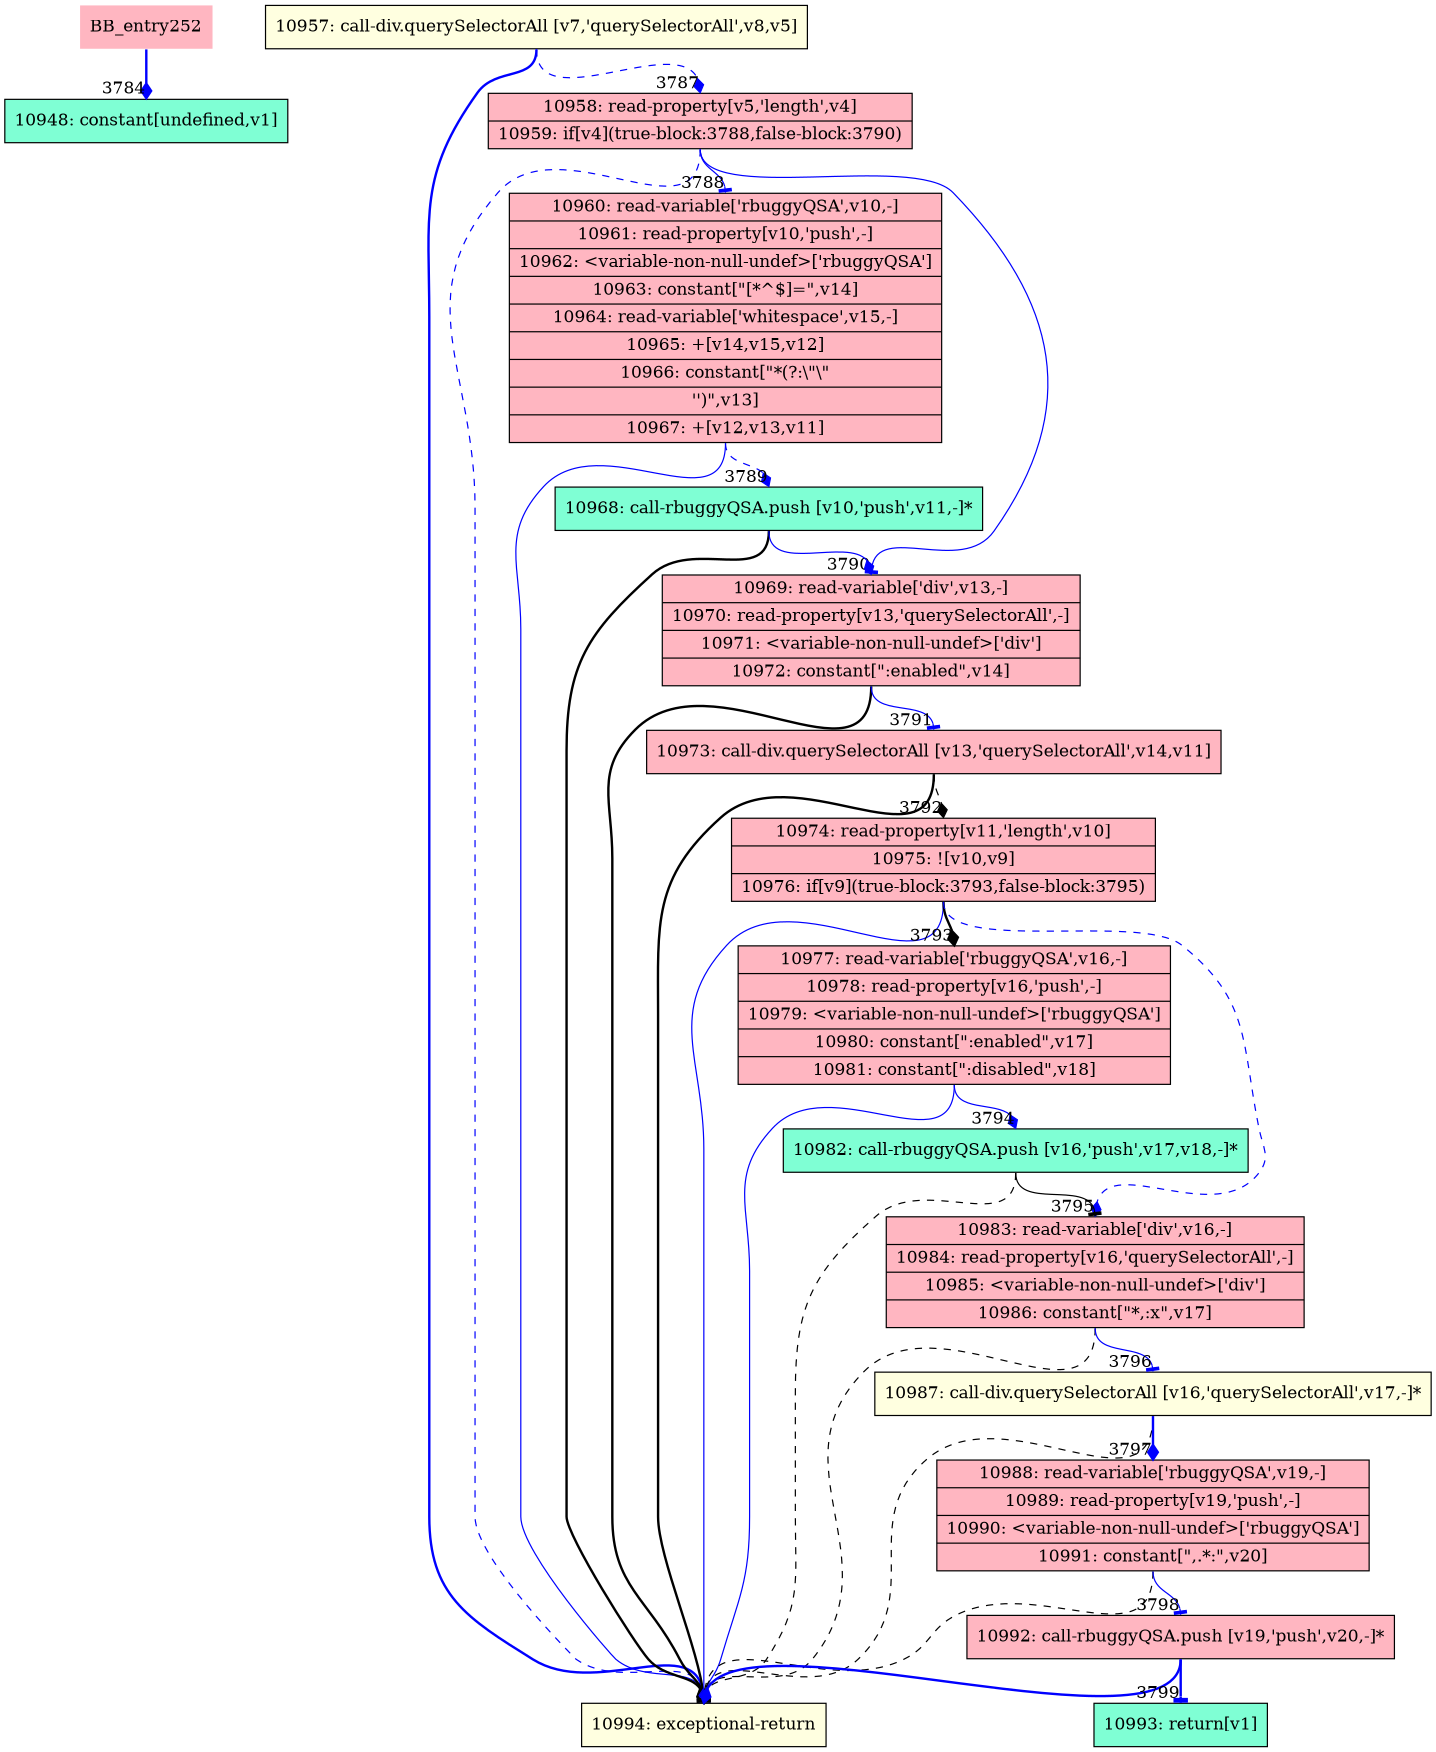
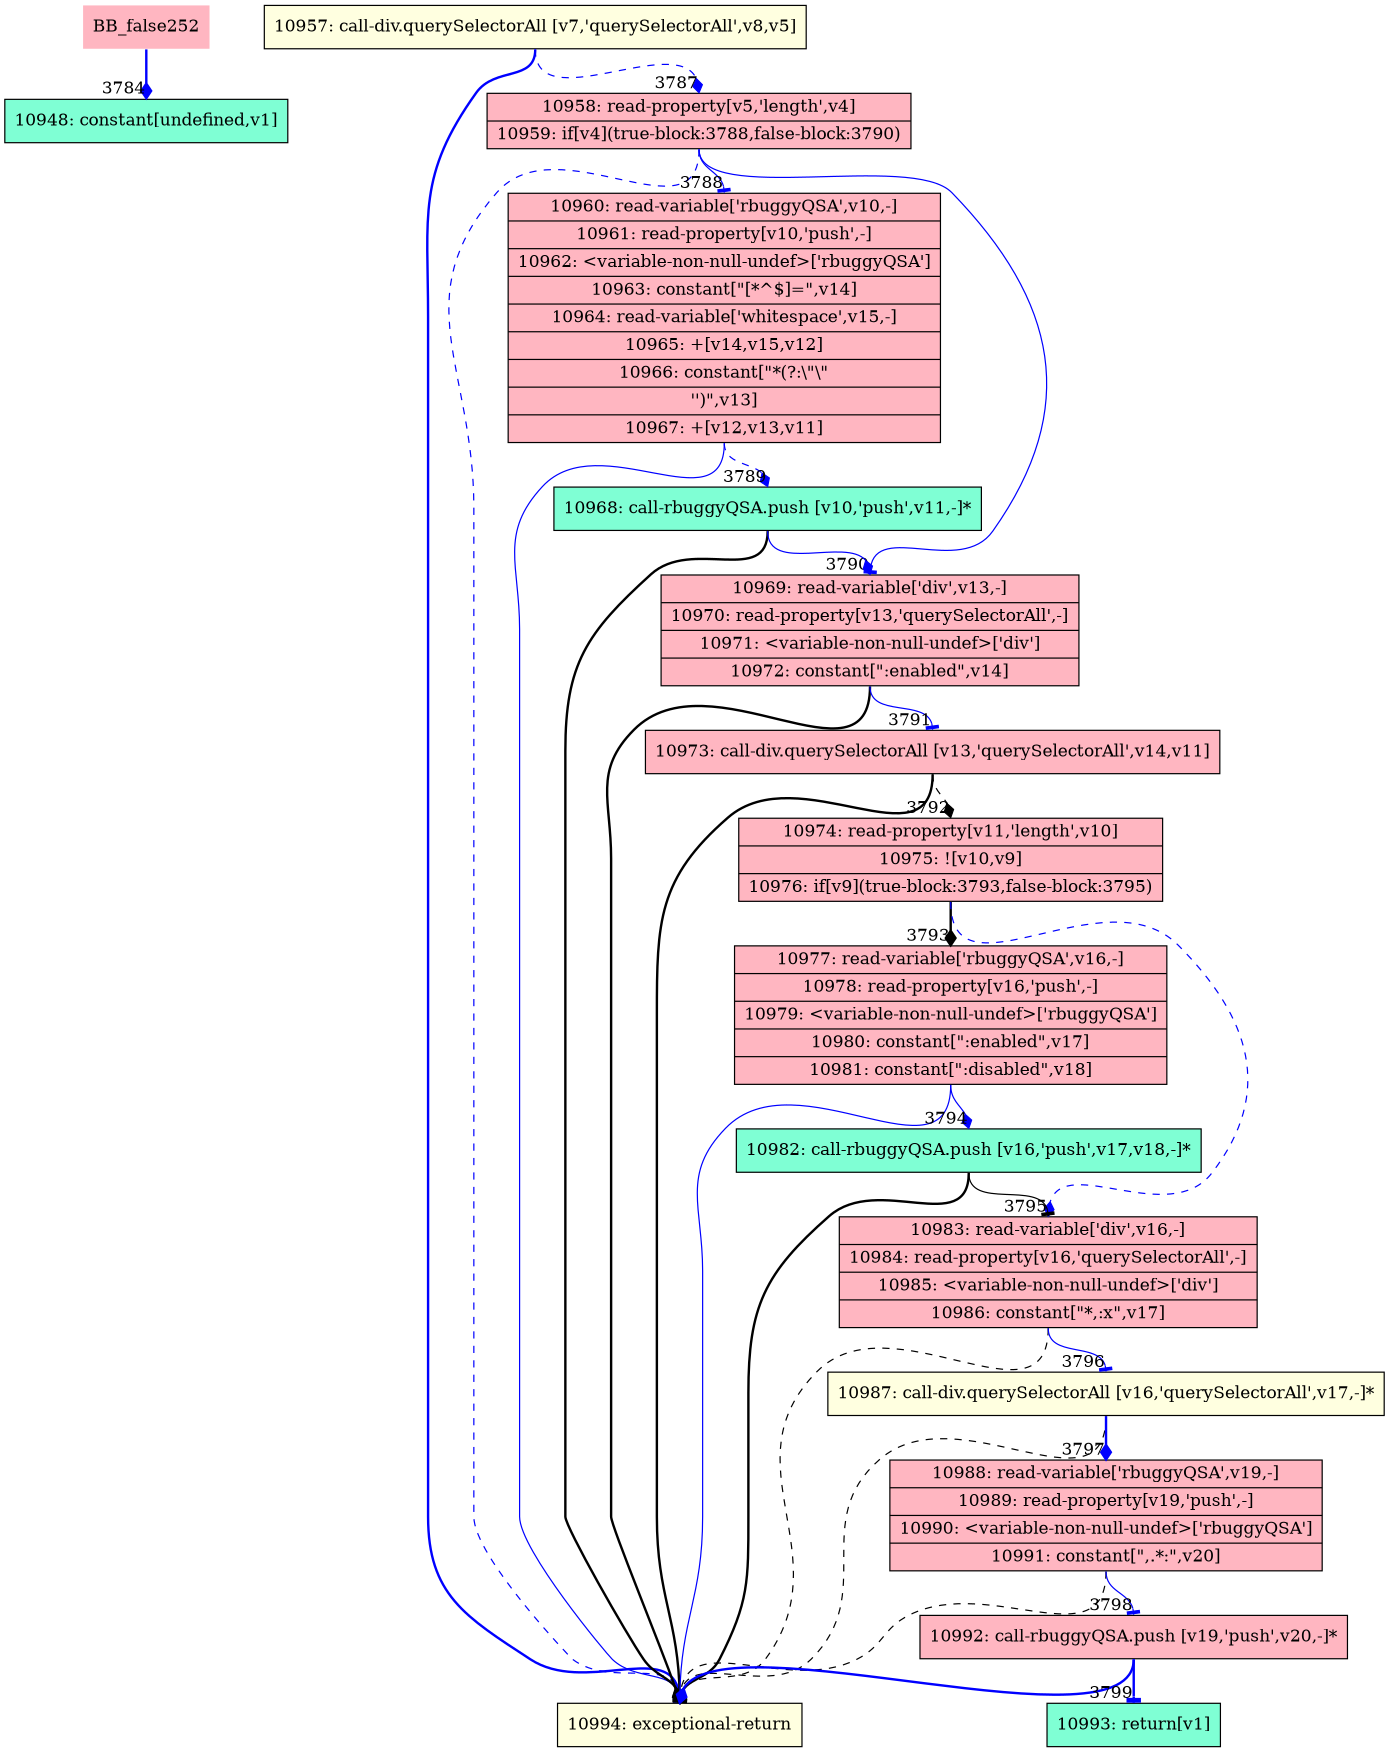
(146, 27) -> (146, 27)
(704, 1187) -> none
(796, 1385) -> (749, 1374)
